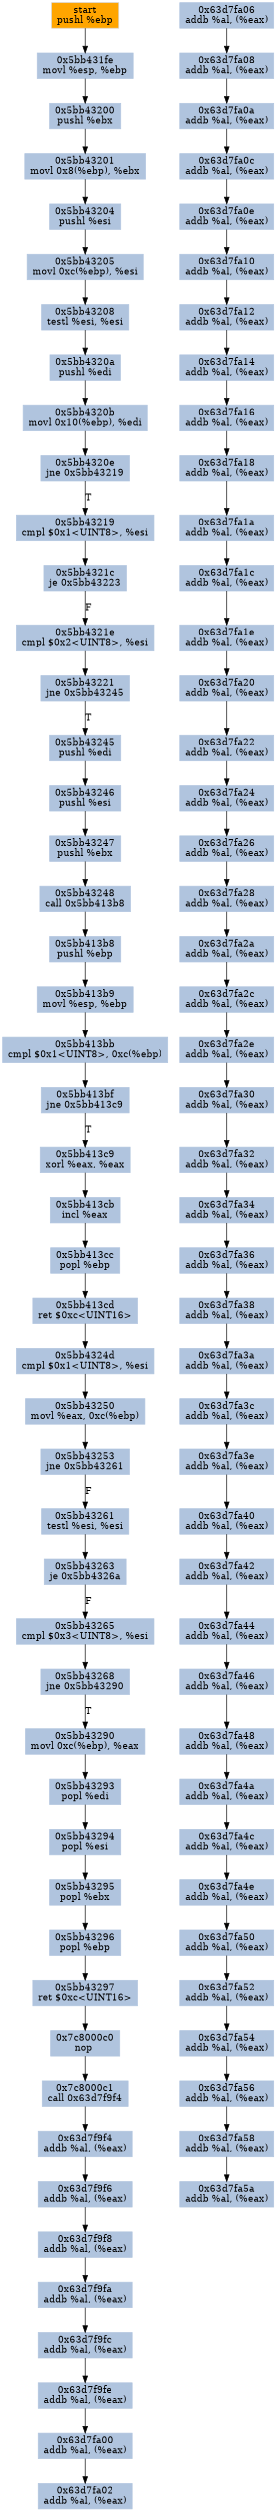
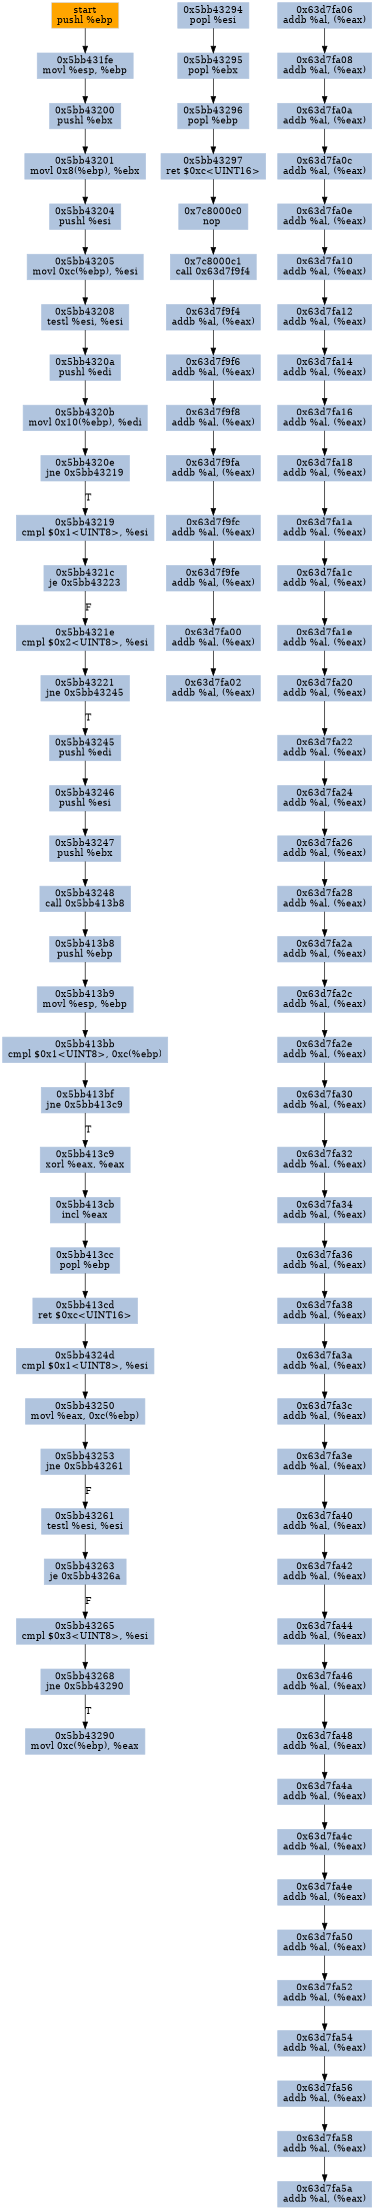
(85, 1792) -> none
